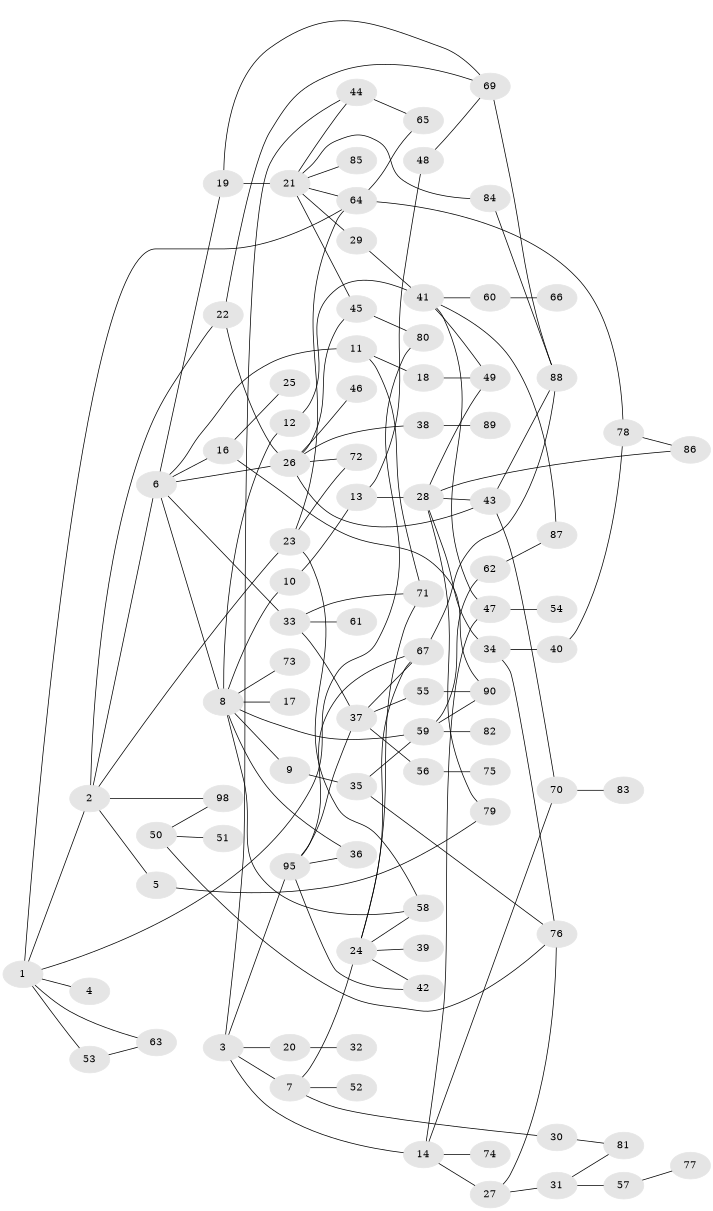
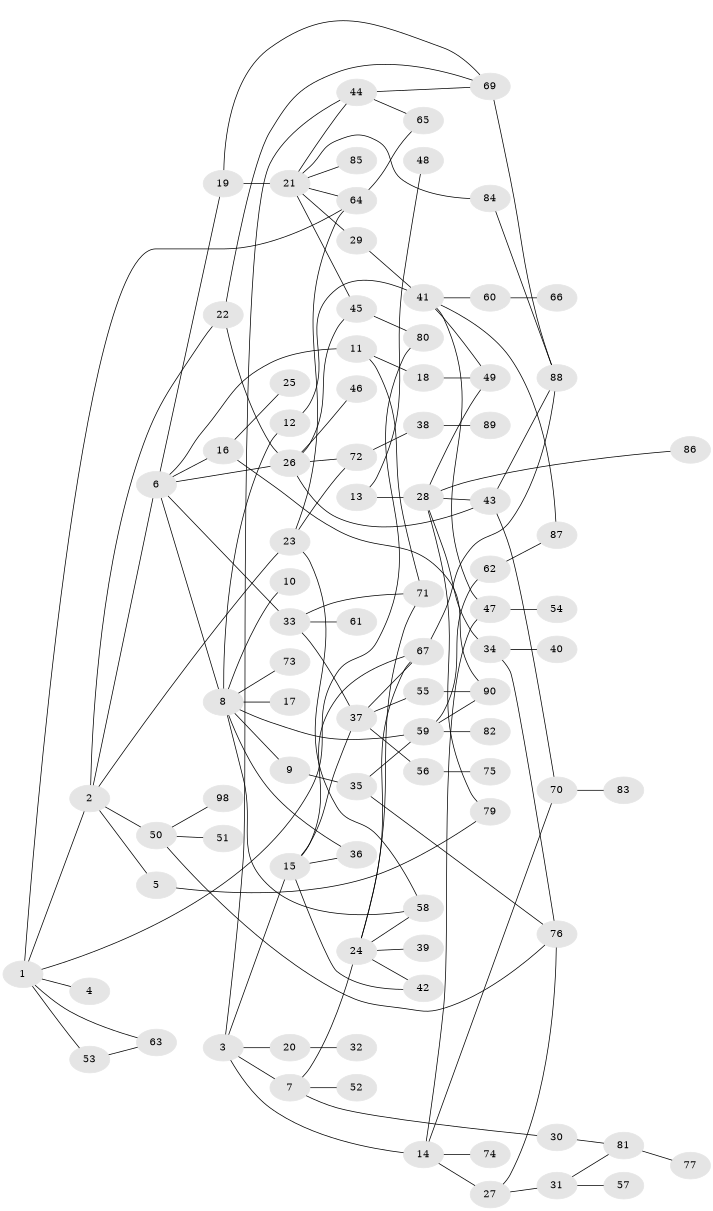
(458, 124) -> (424, 89)
(352, 433) -> (382, 446)
(624, 433) -> none
(326, 541) -> none
(157, 798) -> (123, 817)
(290, 867) -> (290, 867)
(657, 1176) -> (657, 1156)
